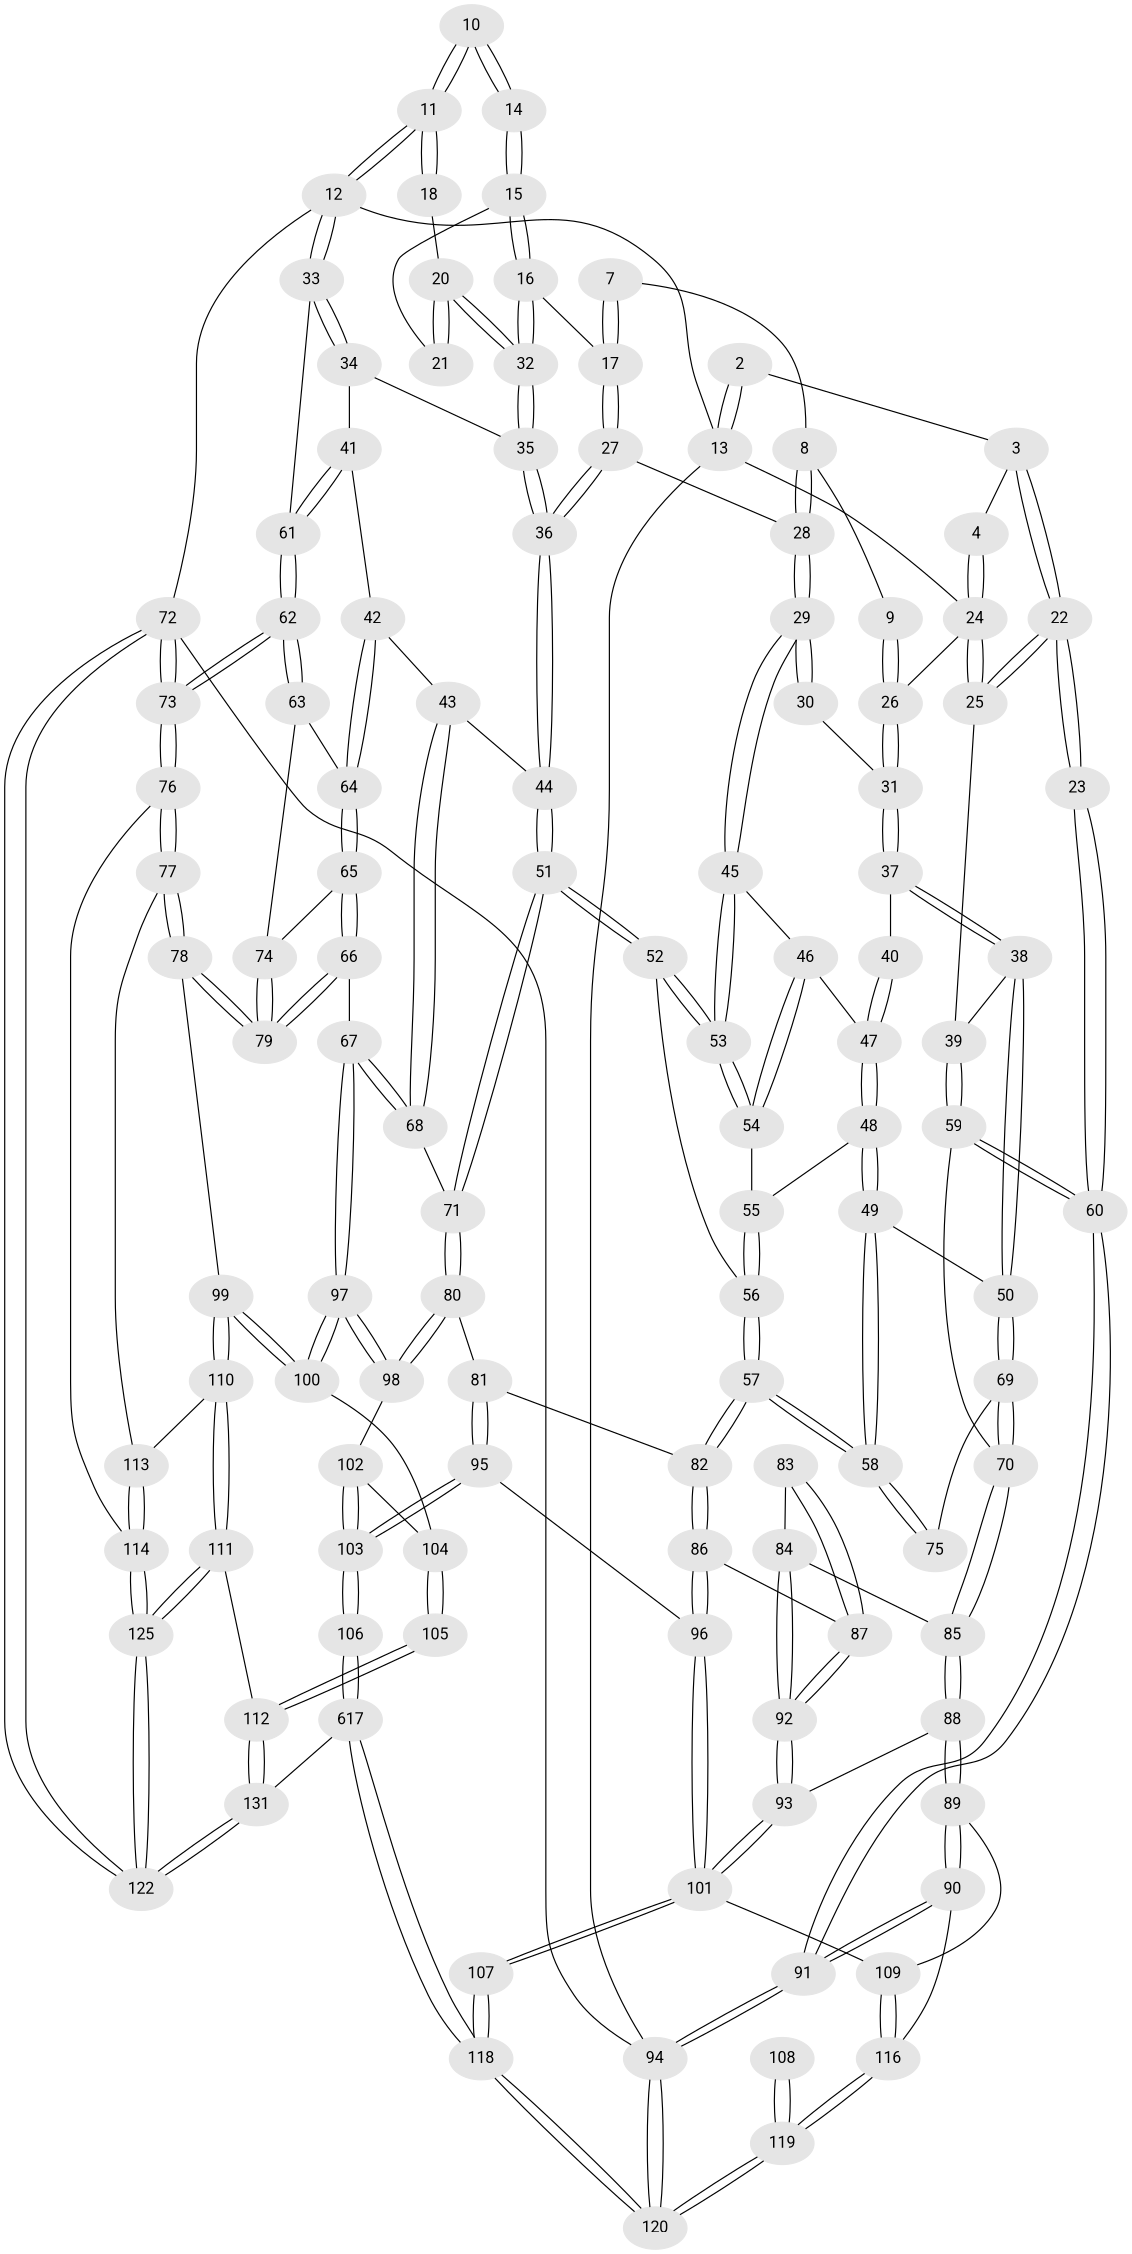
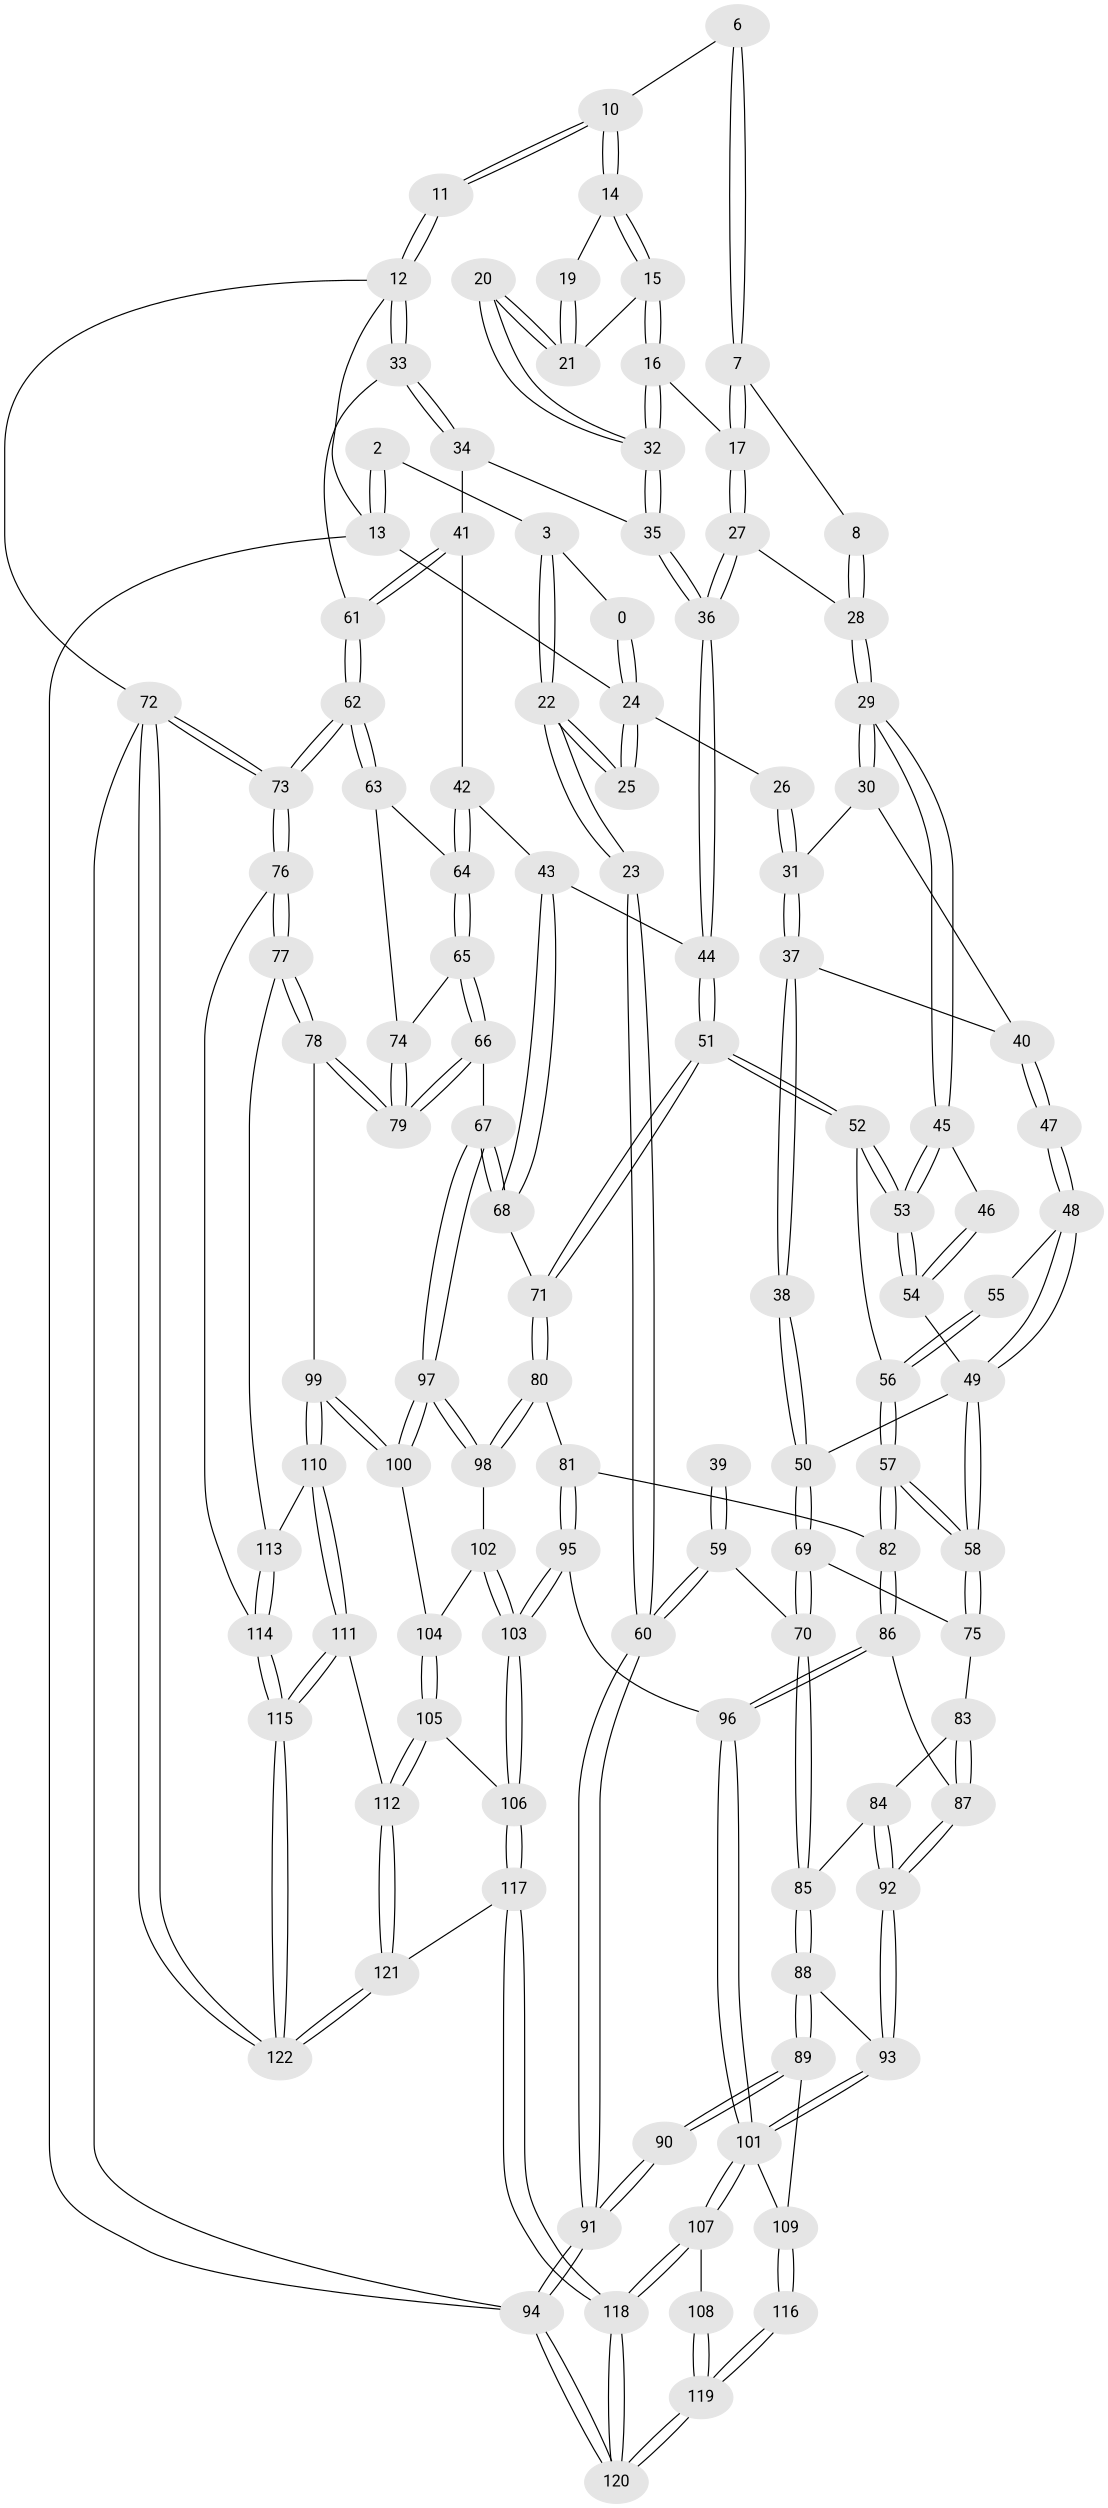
none -> (738, 26)
(429, 195) -> none
none -> (568, 280)
(976, 534) -> (622, 619)
(891, 619) -> none
(965, 873) -> none
none -> (945, 915)
(838, 1000) -> none
(987, 1000) -> none
(752, 1169) -> (935, 1328)
(141, 1635) -> (280, 1720)
none -> (968, 1678)
(351, 1720) -> (514, 1889)
none -> (472, 1762)
(256, 1805) -> (387, 1974)
(937, 1979) -> none
none -> (701, 2271)
